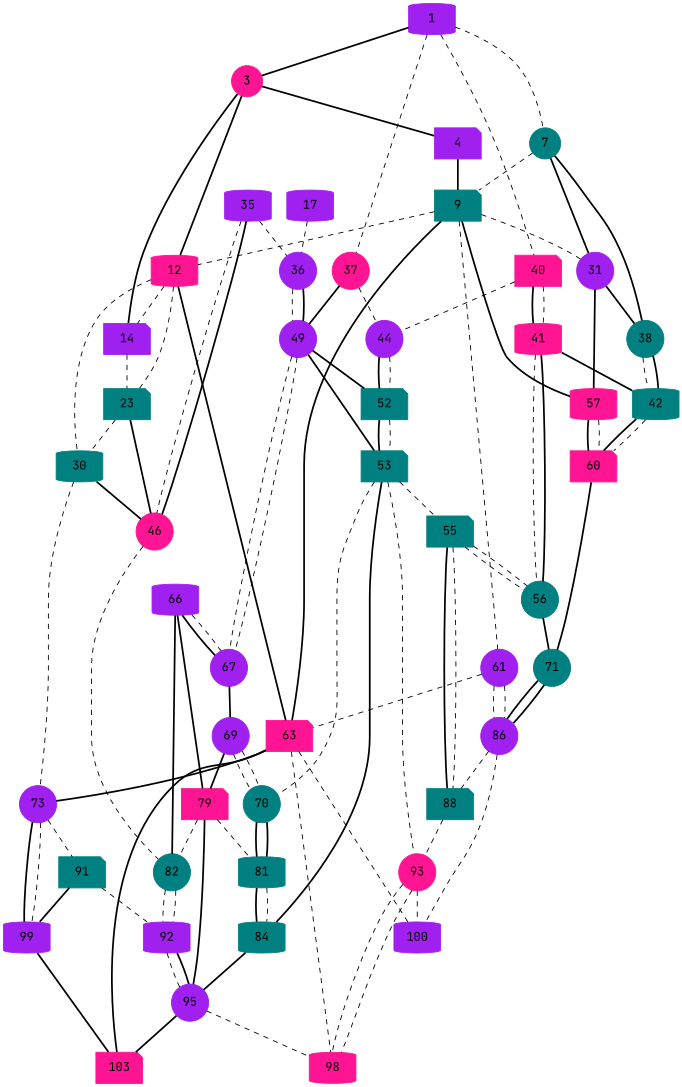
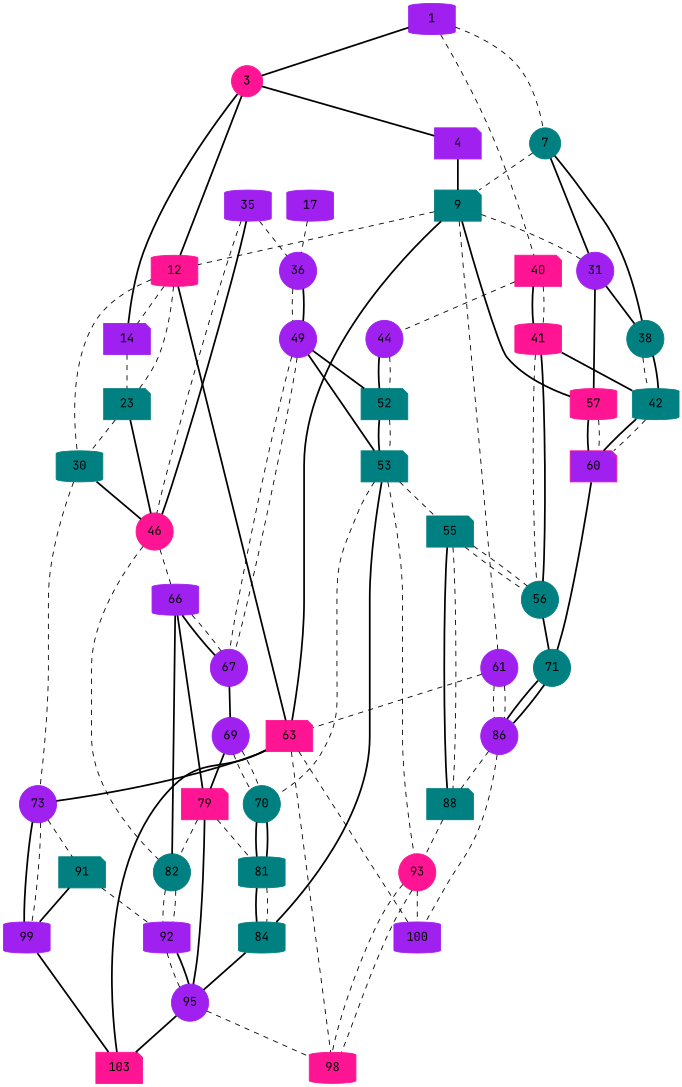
(351, 271) -> none
(593, 466) -> (593, 466)
none -> (165, 567)
